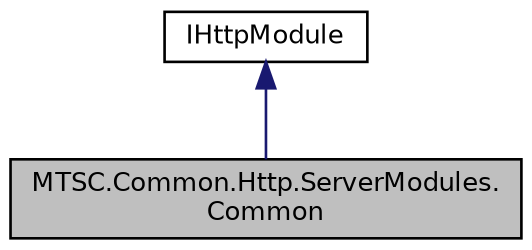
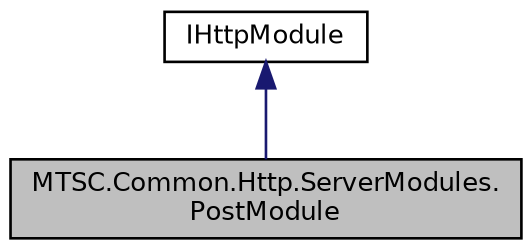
(266, 199) -> (266, 199)
